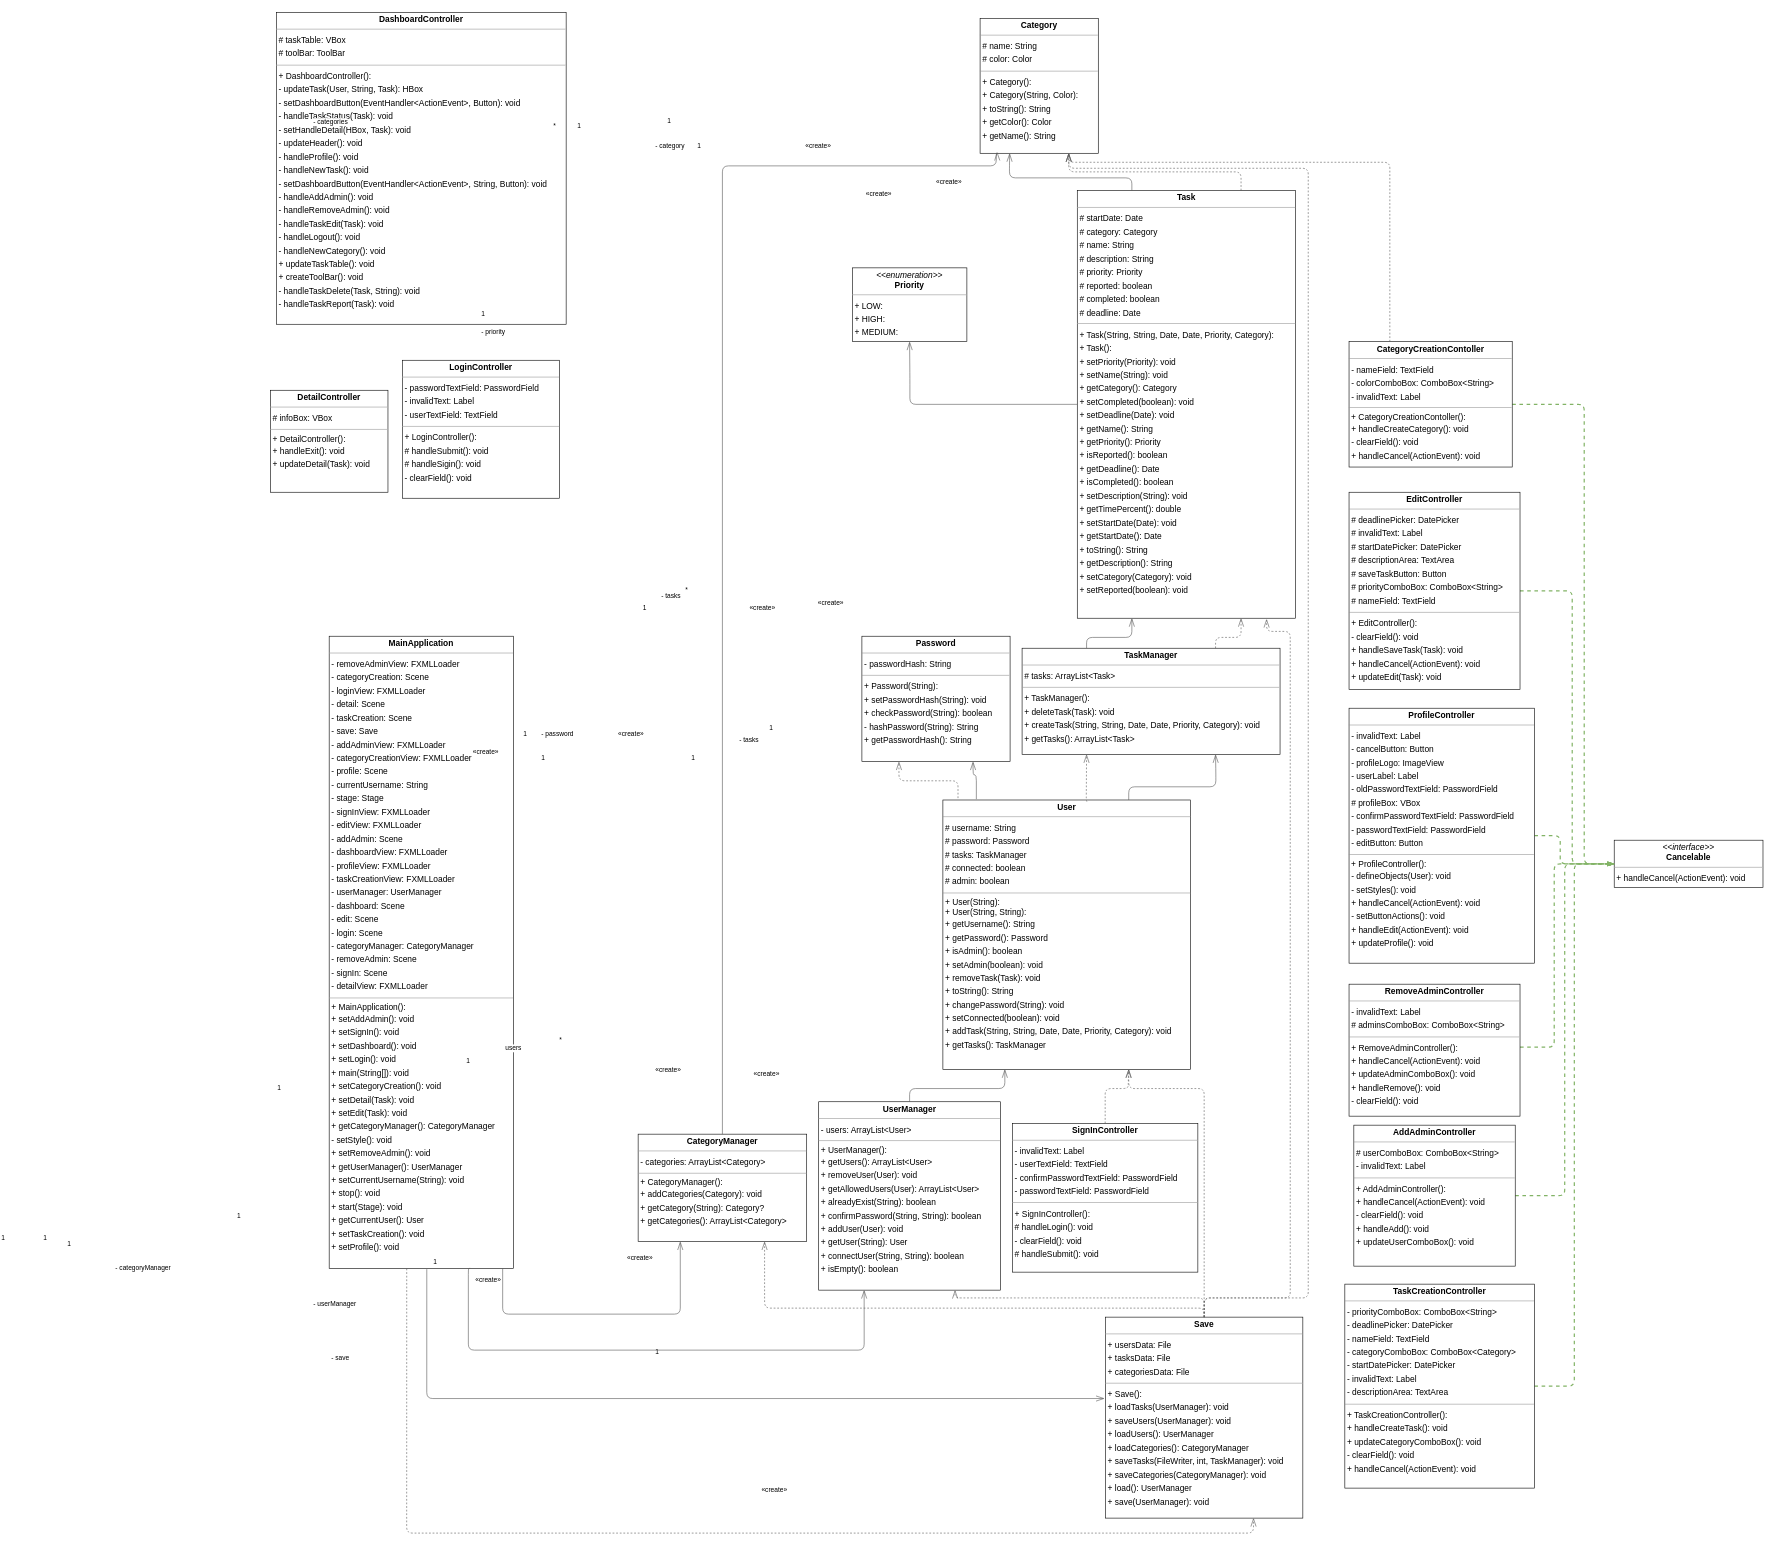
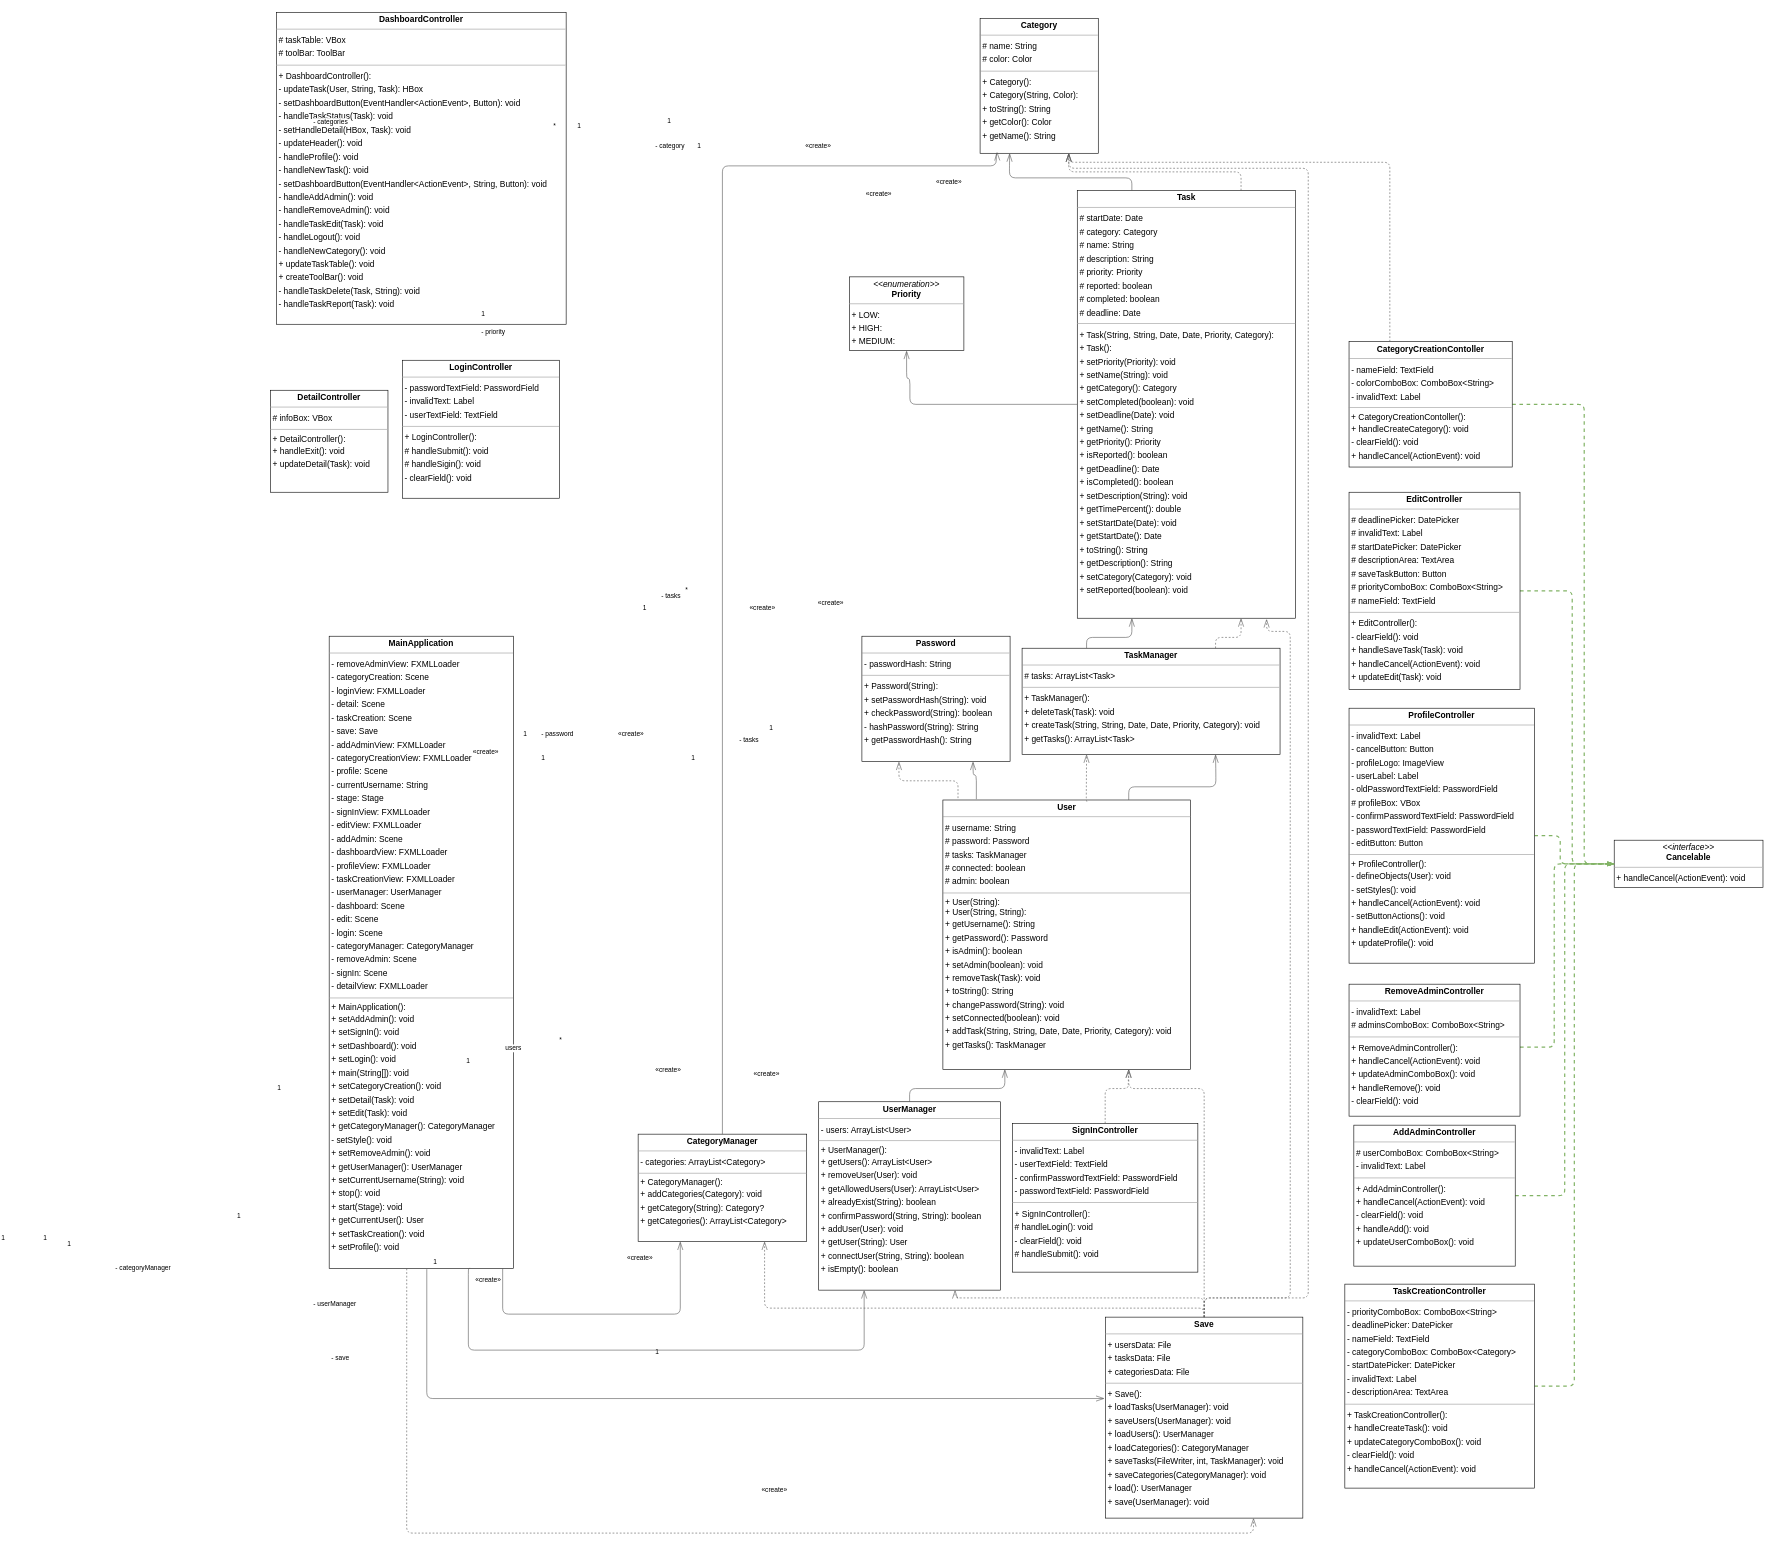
(910, 305) -> (907, 314)
